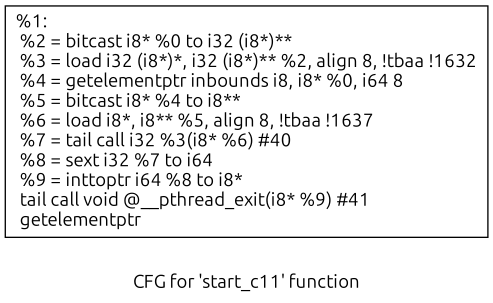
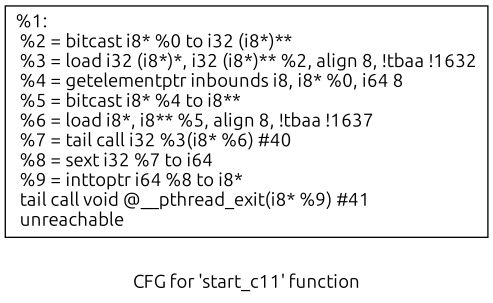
(79, 220) -> (70, 220)
